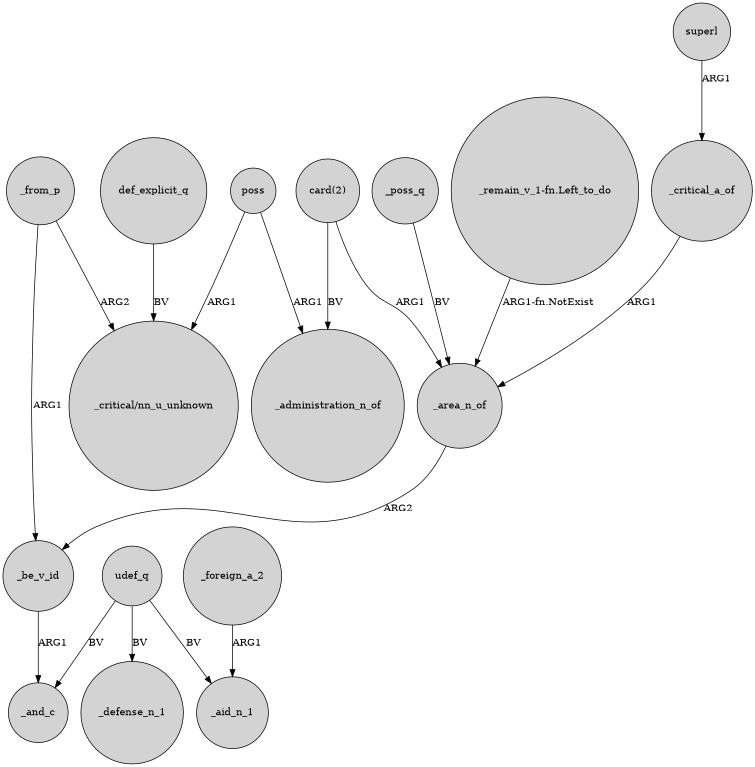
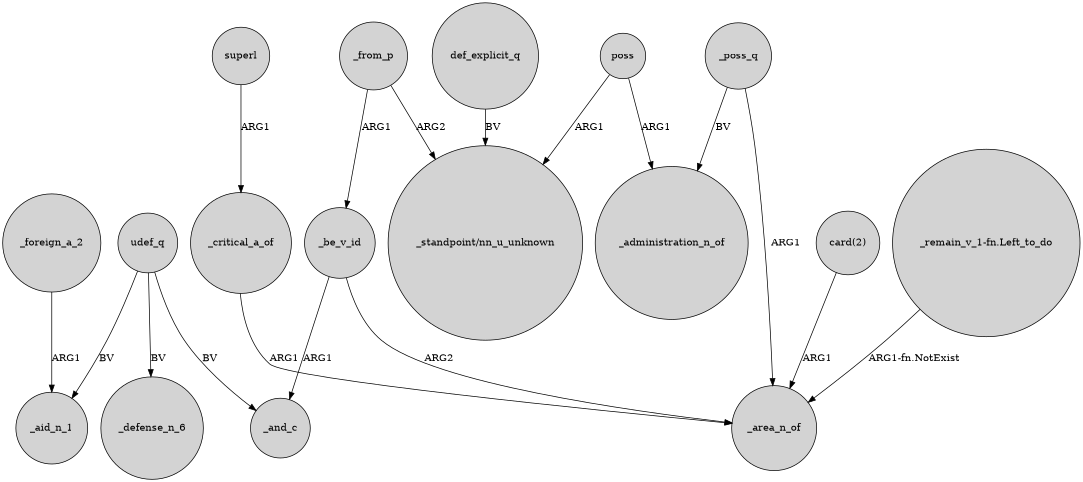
(328, 272) -> (714, 126)
(442, 303) -> (786, 243)
(154, 406) -> (485, 243)
(267, 518) -> (514, 388)
(132, 713) -> (152, 428)
